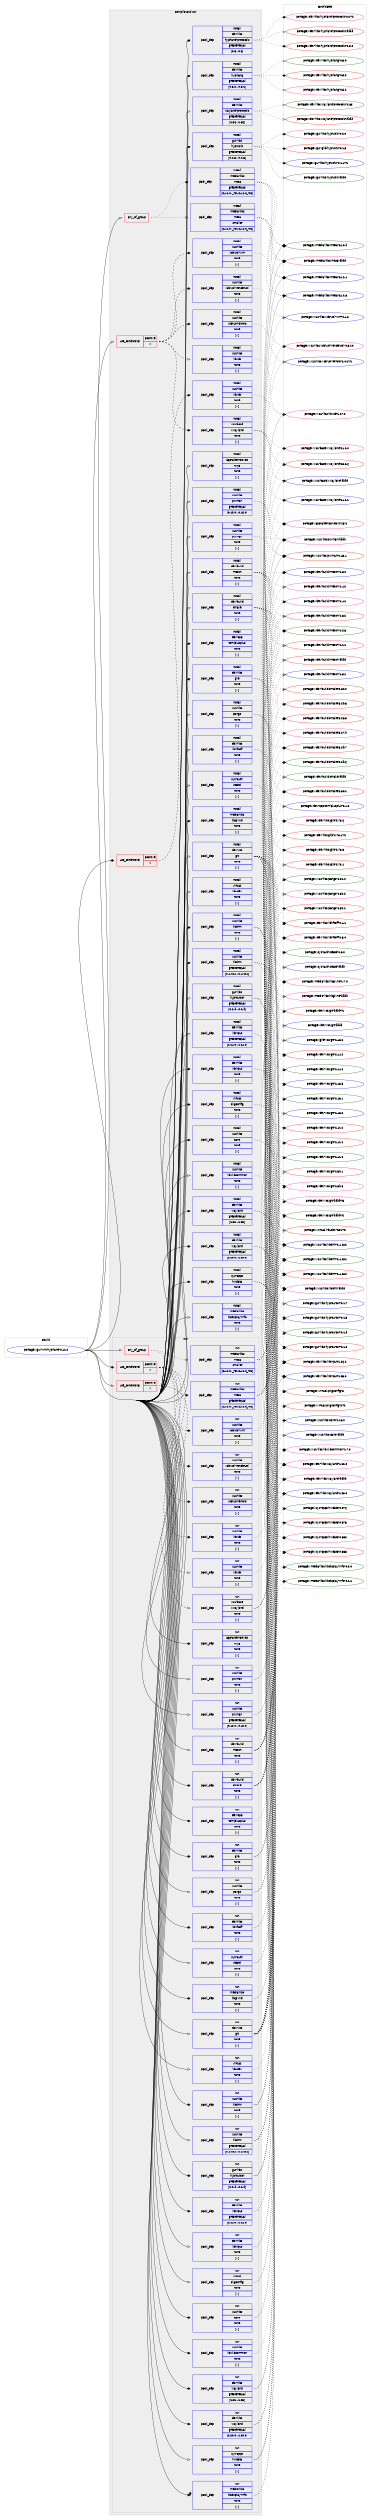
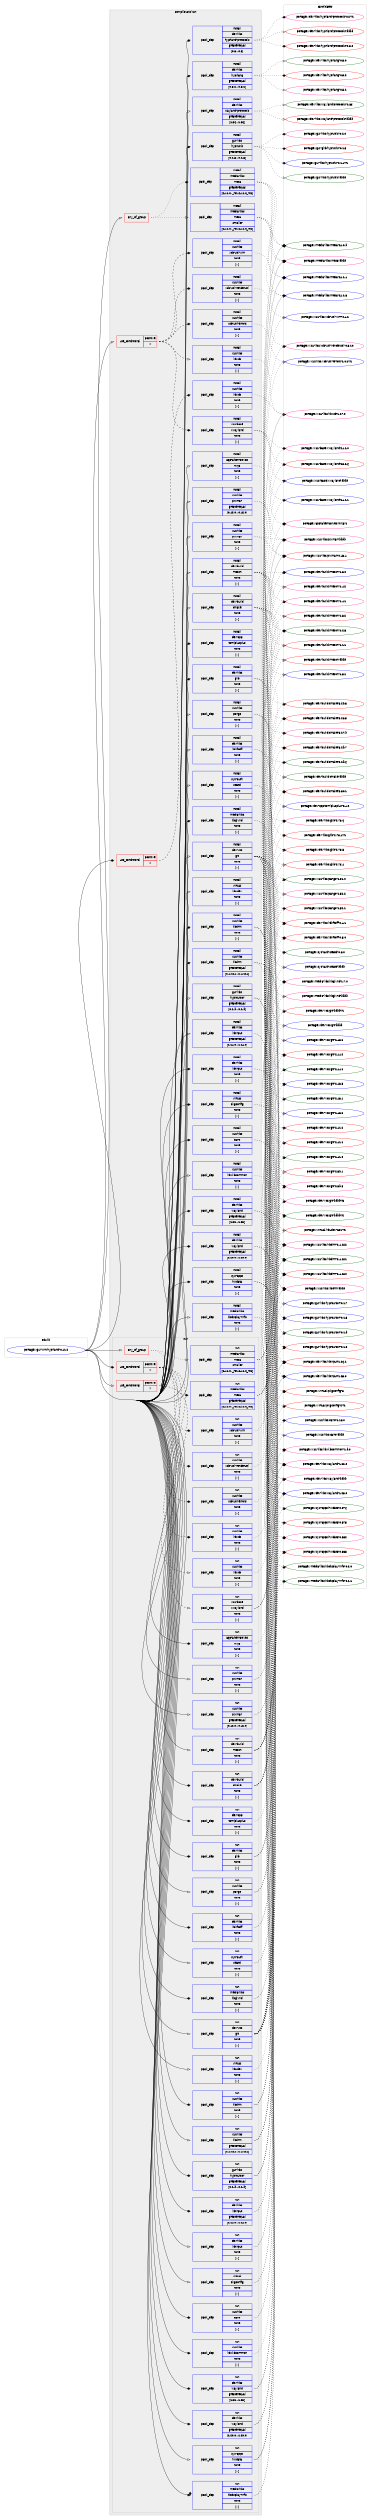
(325, 689) -> none
(325, 1040) -> (325, 1040)
(325, 1245) -> (325, 1245)
(325, 1450) -> (325, 1450)
